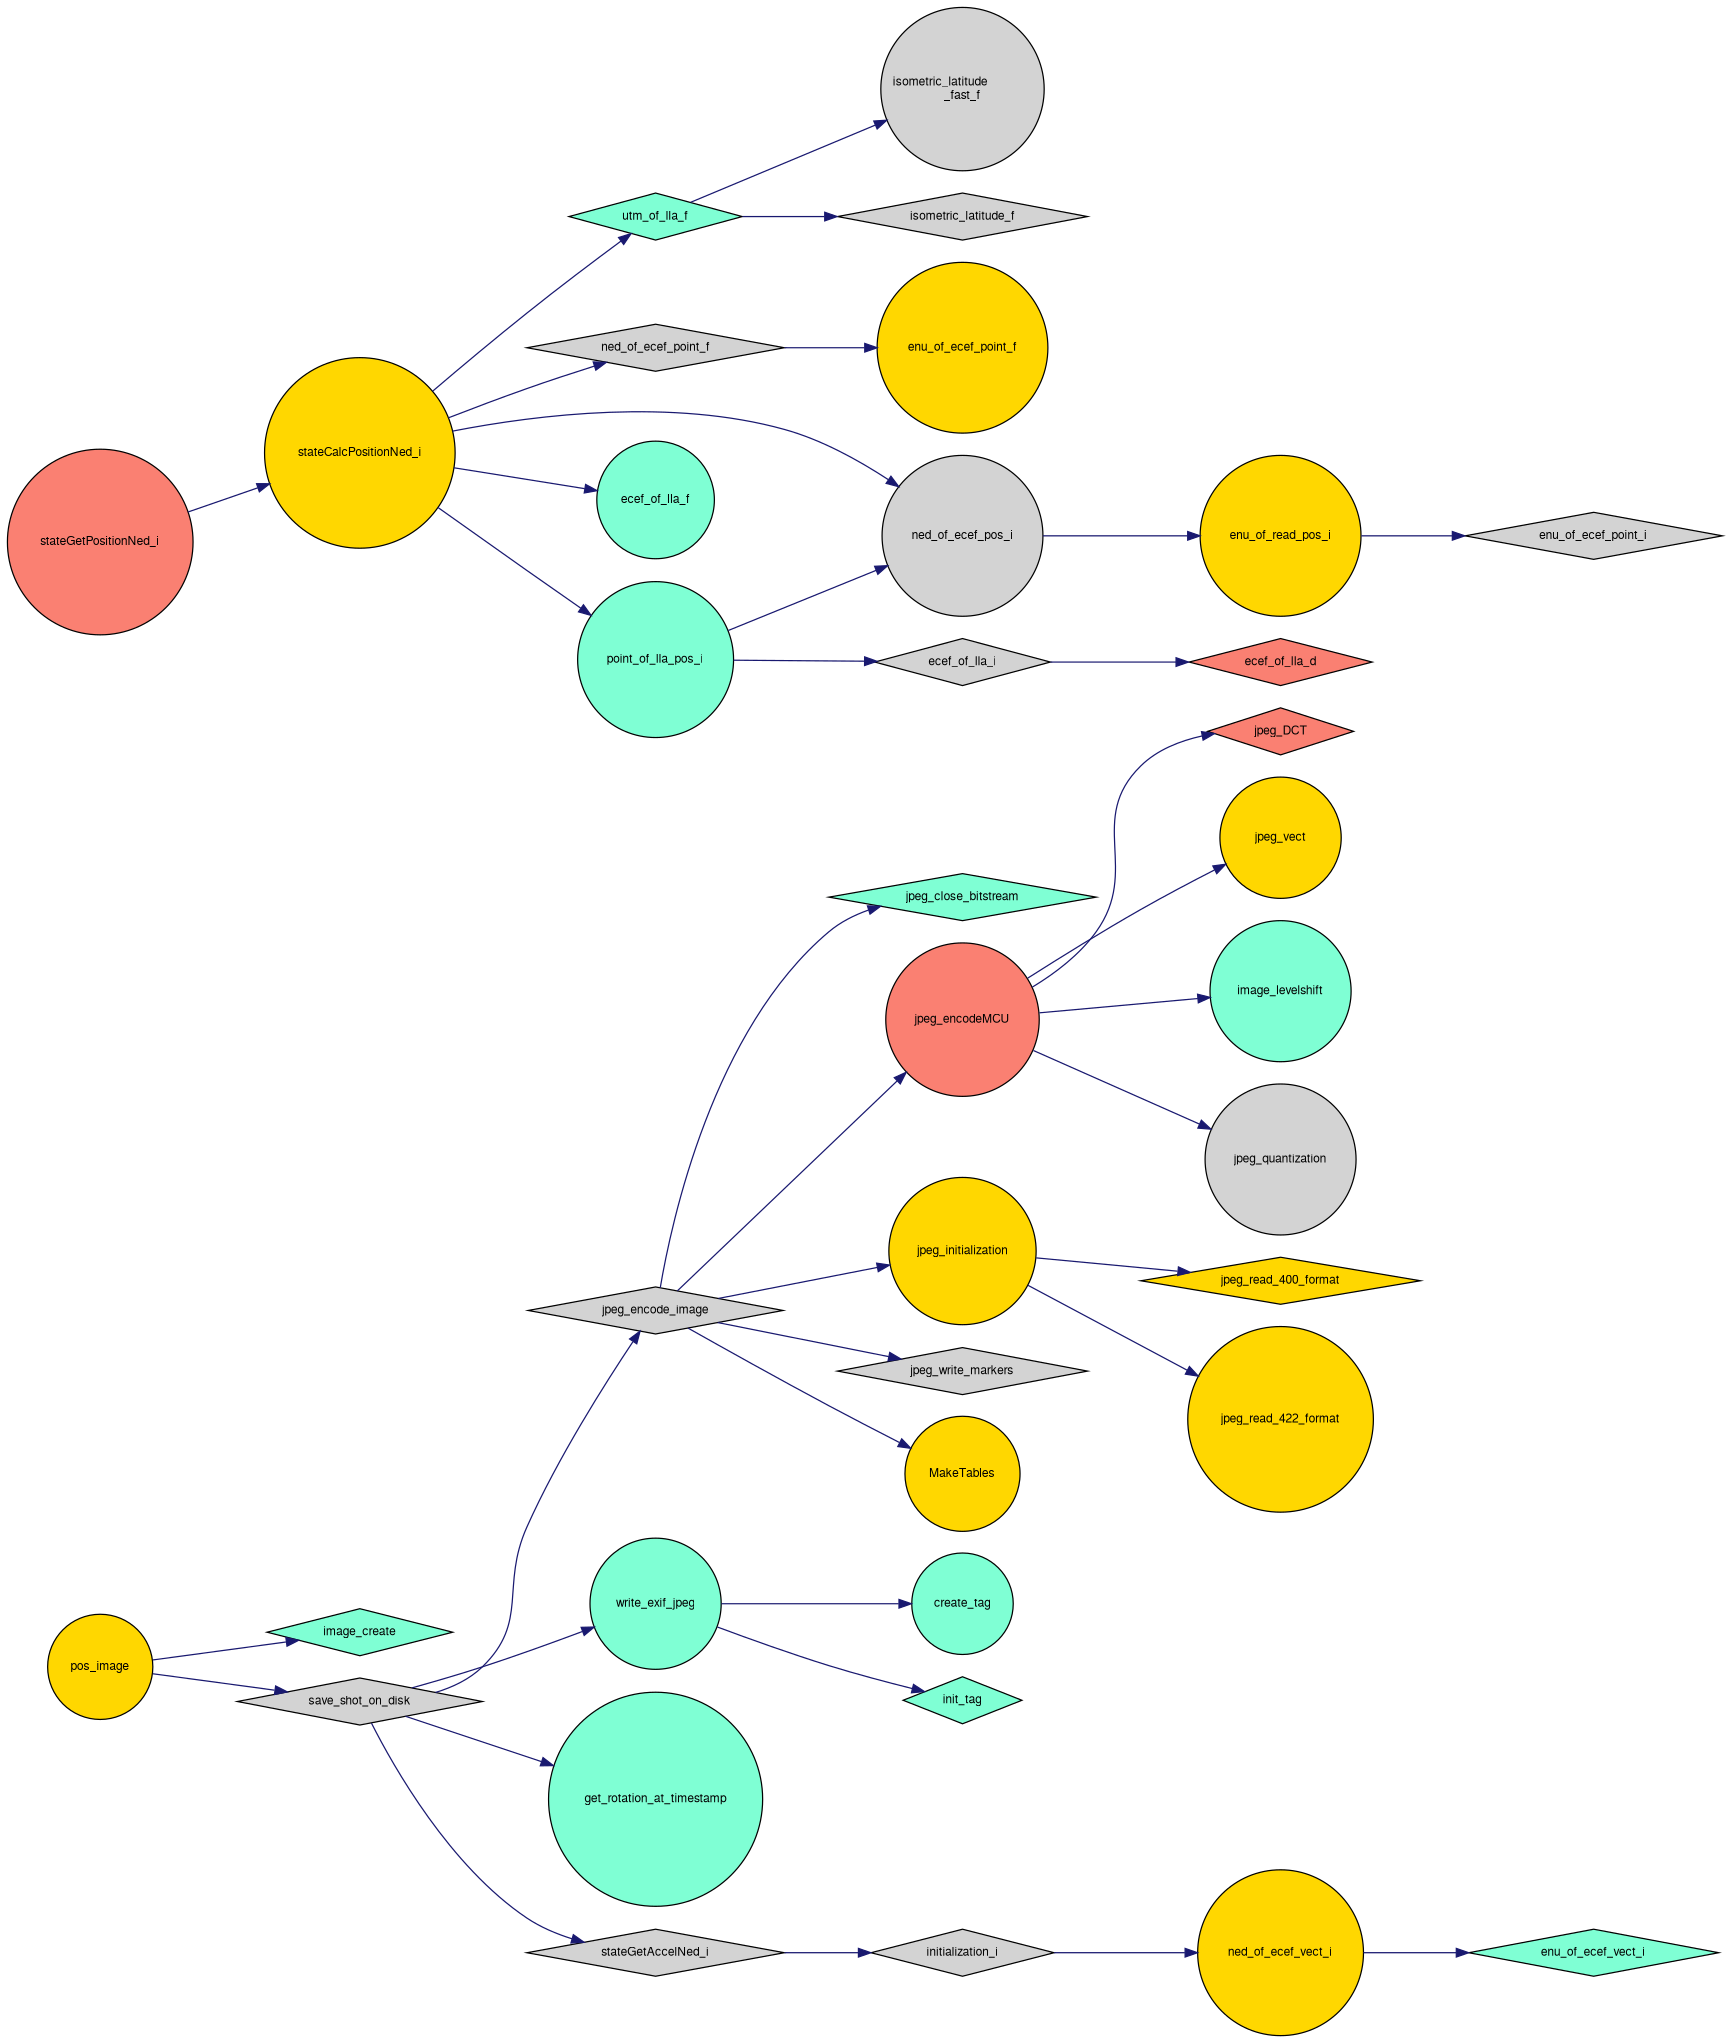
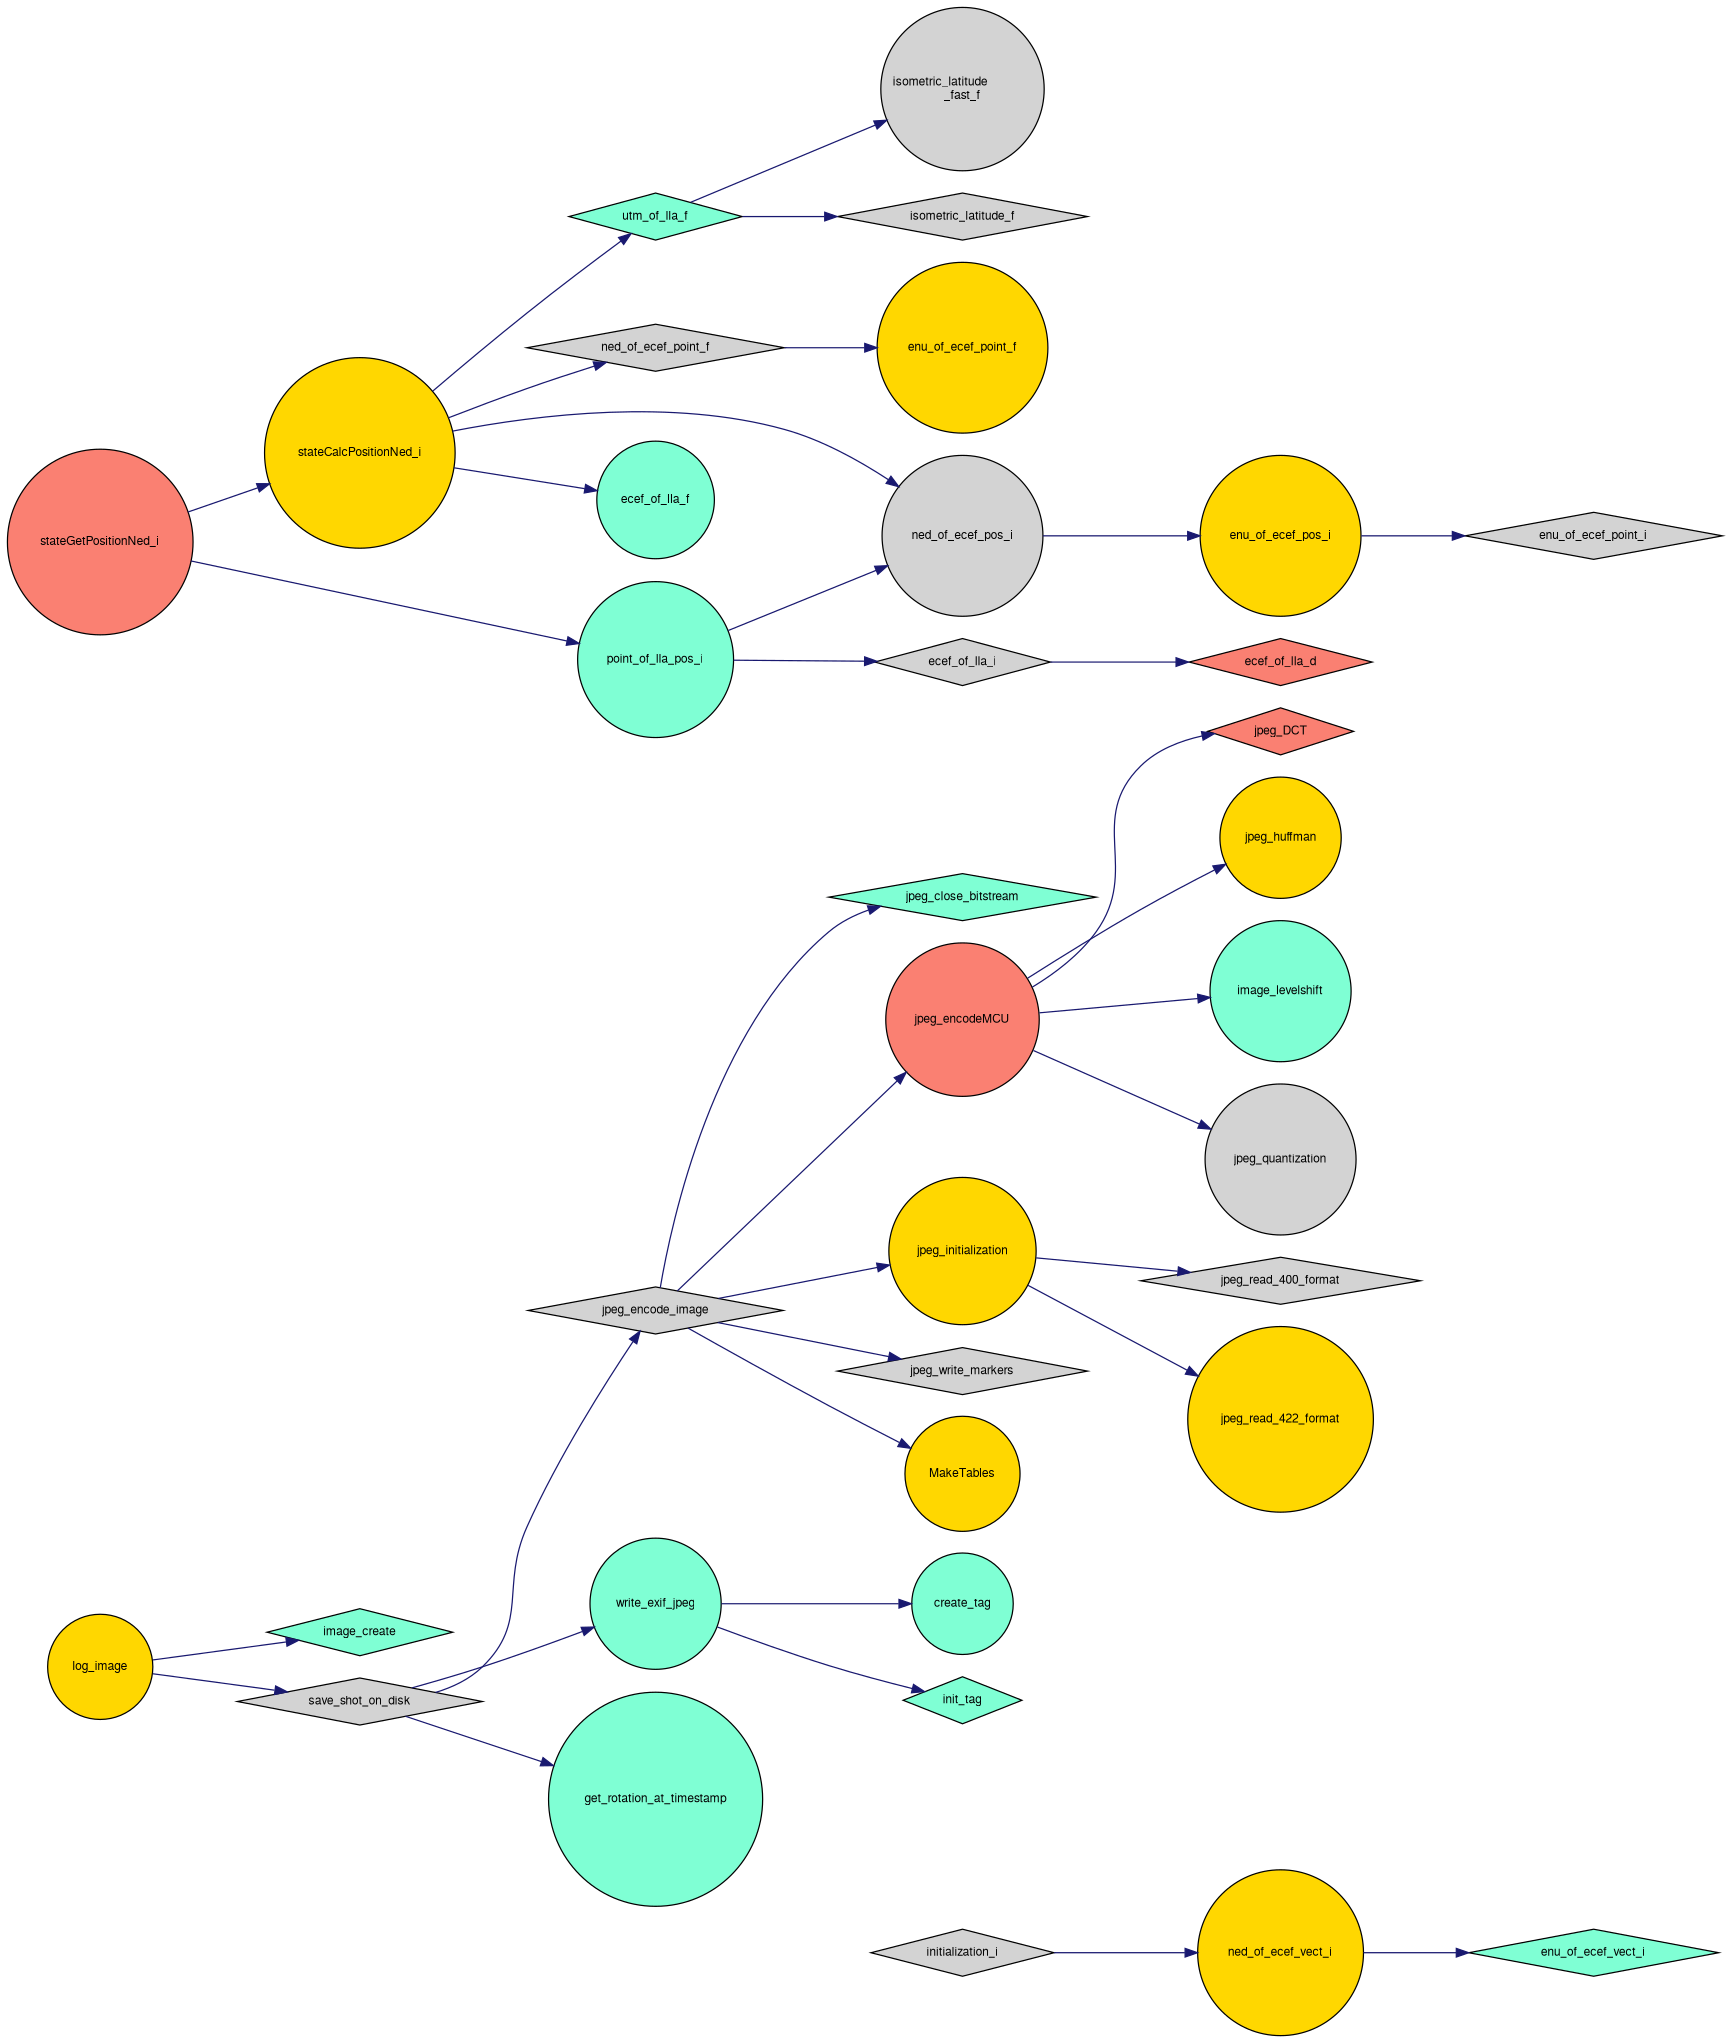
(1281, 536) -> (1281, 536)
(509, 558) -> (379, 601)
(1281, 838) -> (1281, 838)
(1281, 1281) -> (1281, 1281)
(100, 1667) -> (100, 1667)
(656, 1953) -> none
